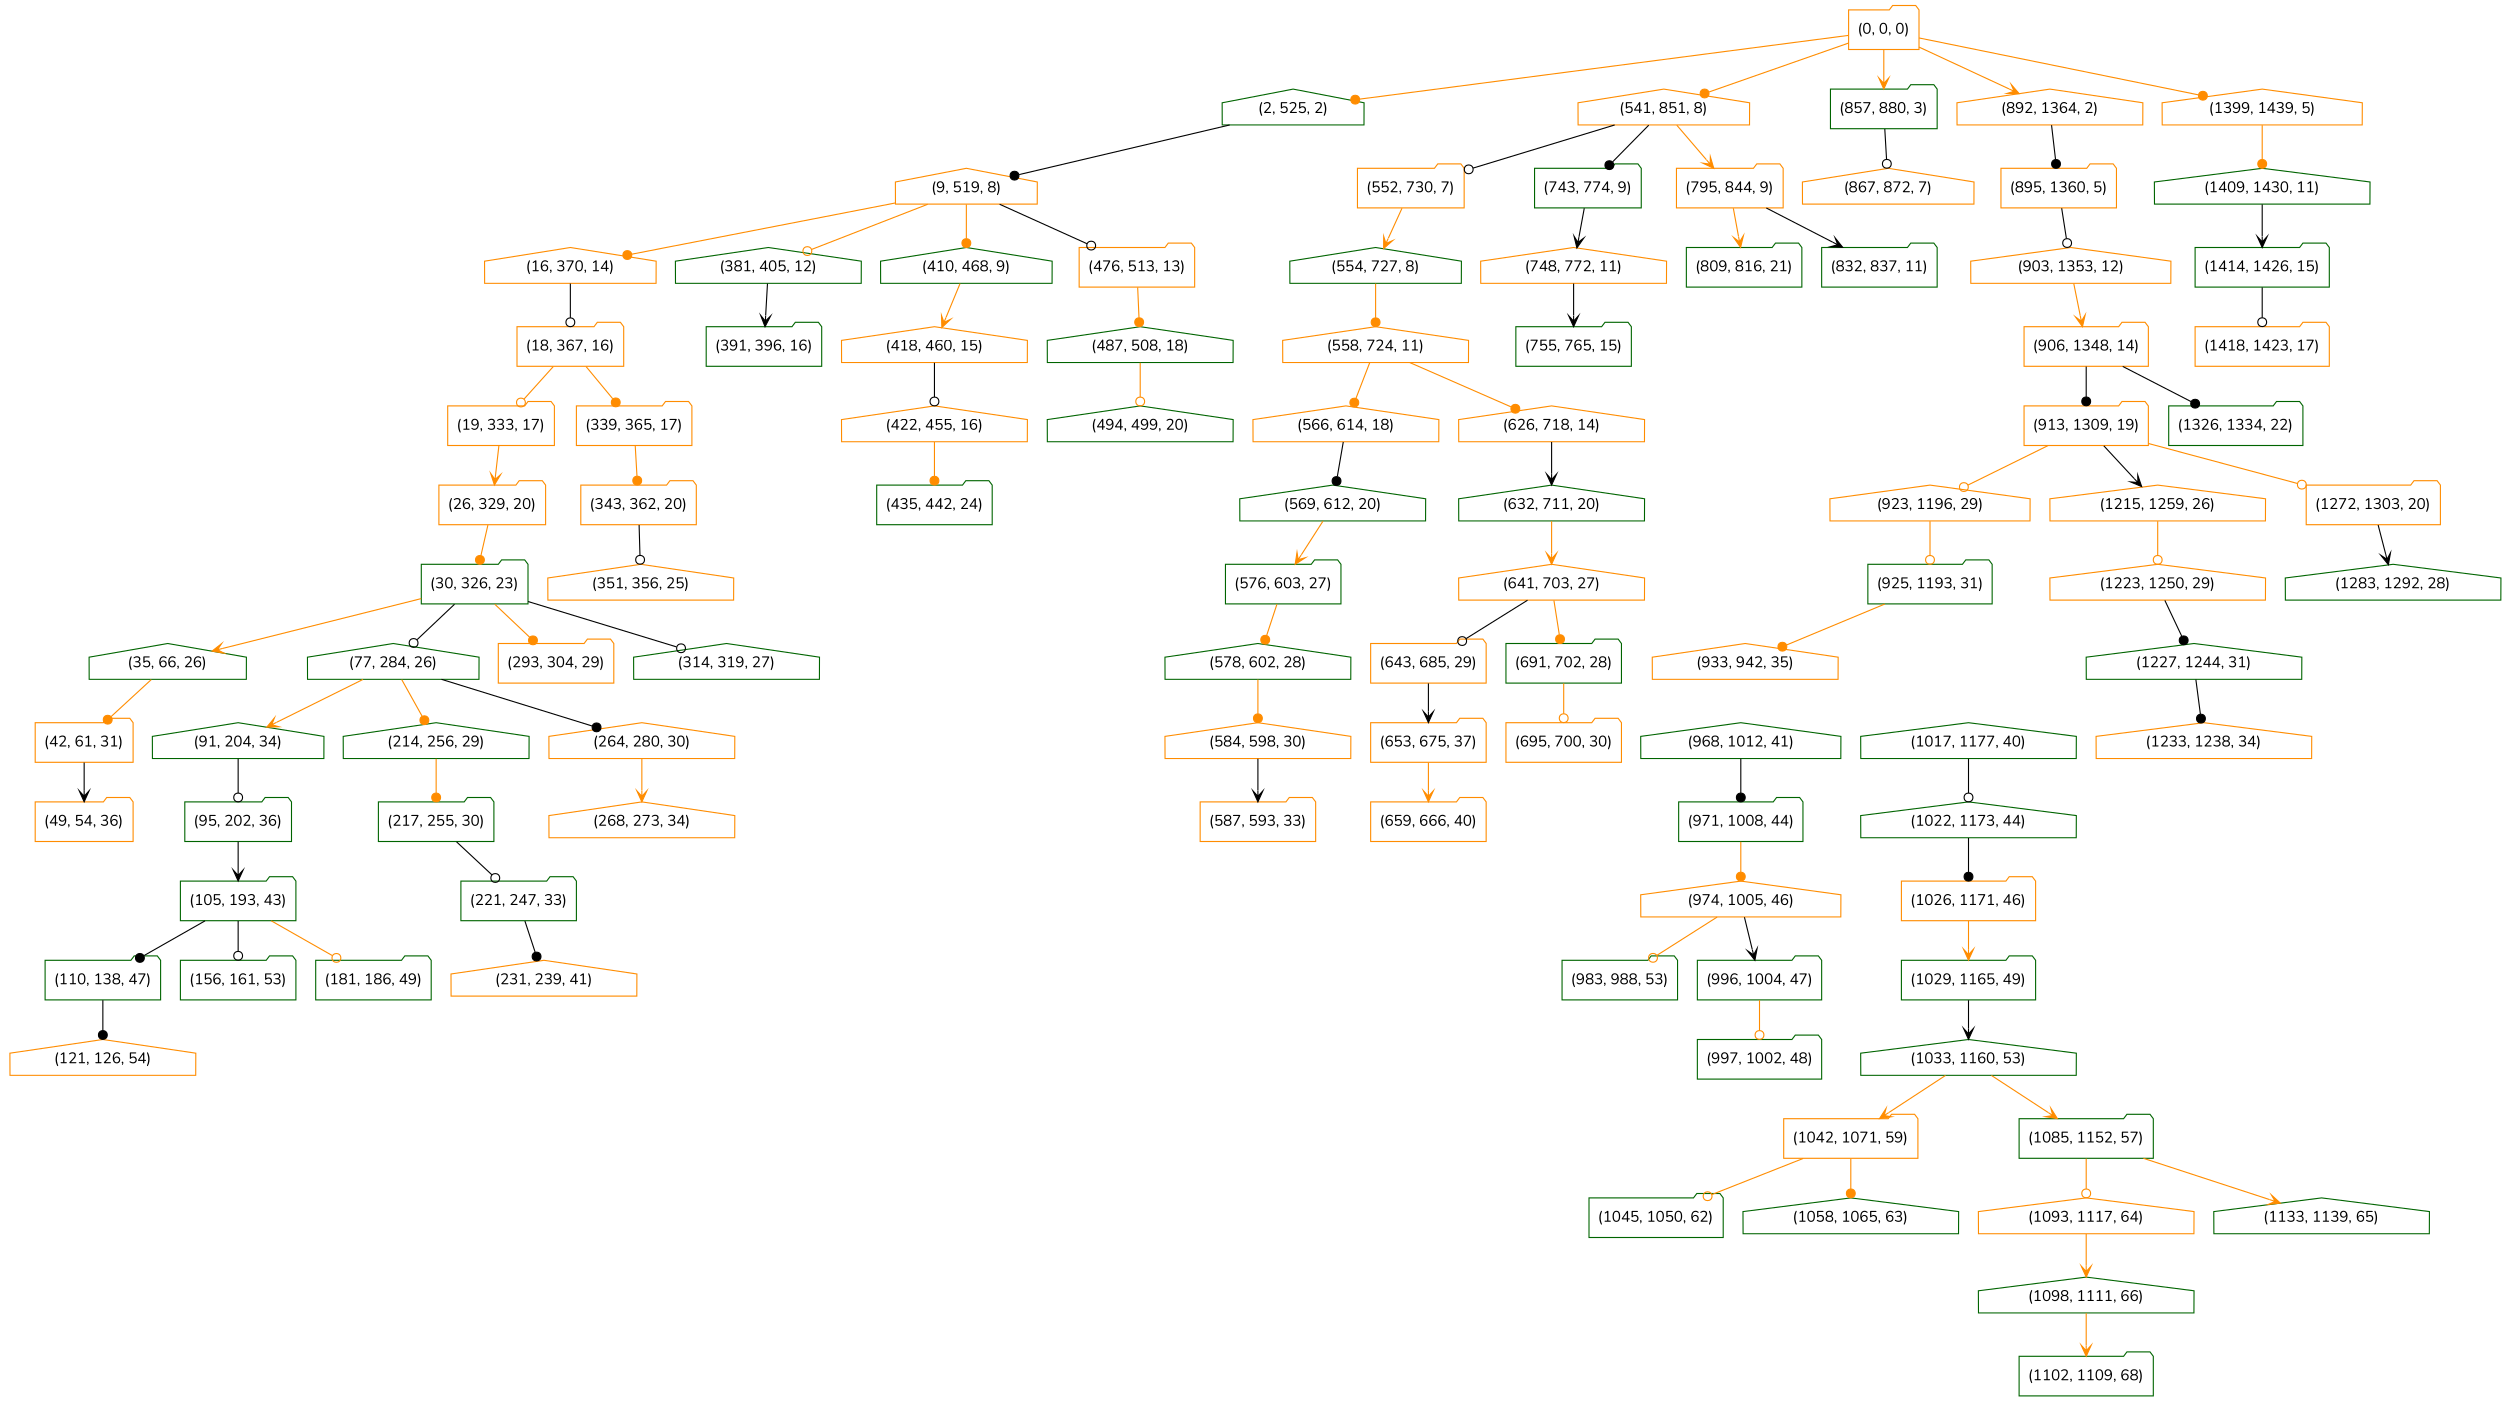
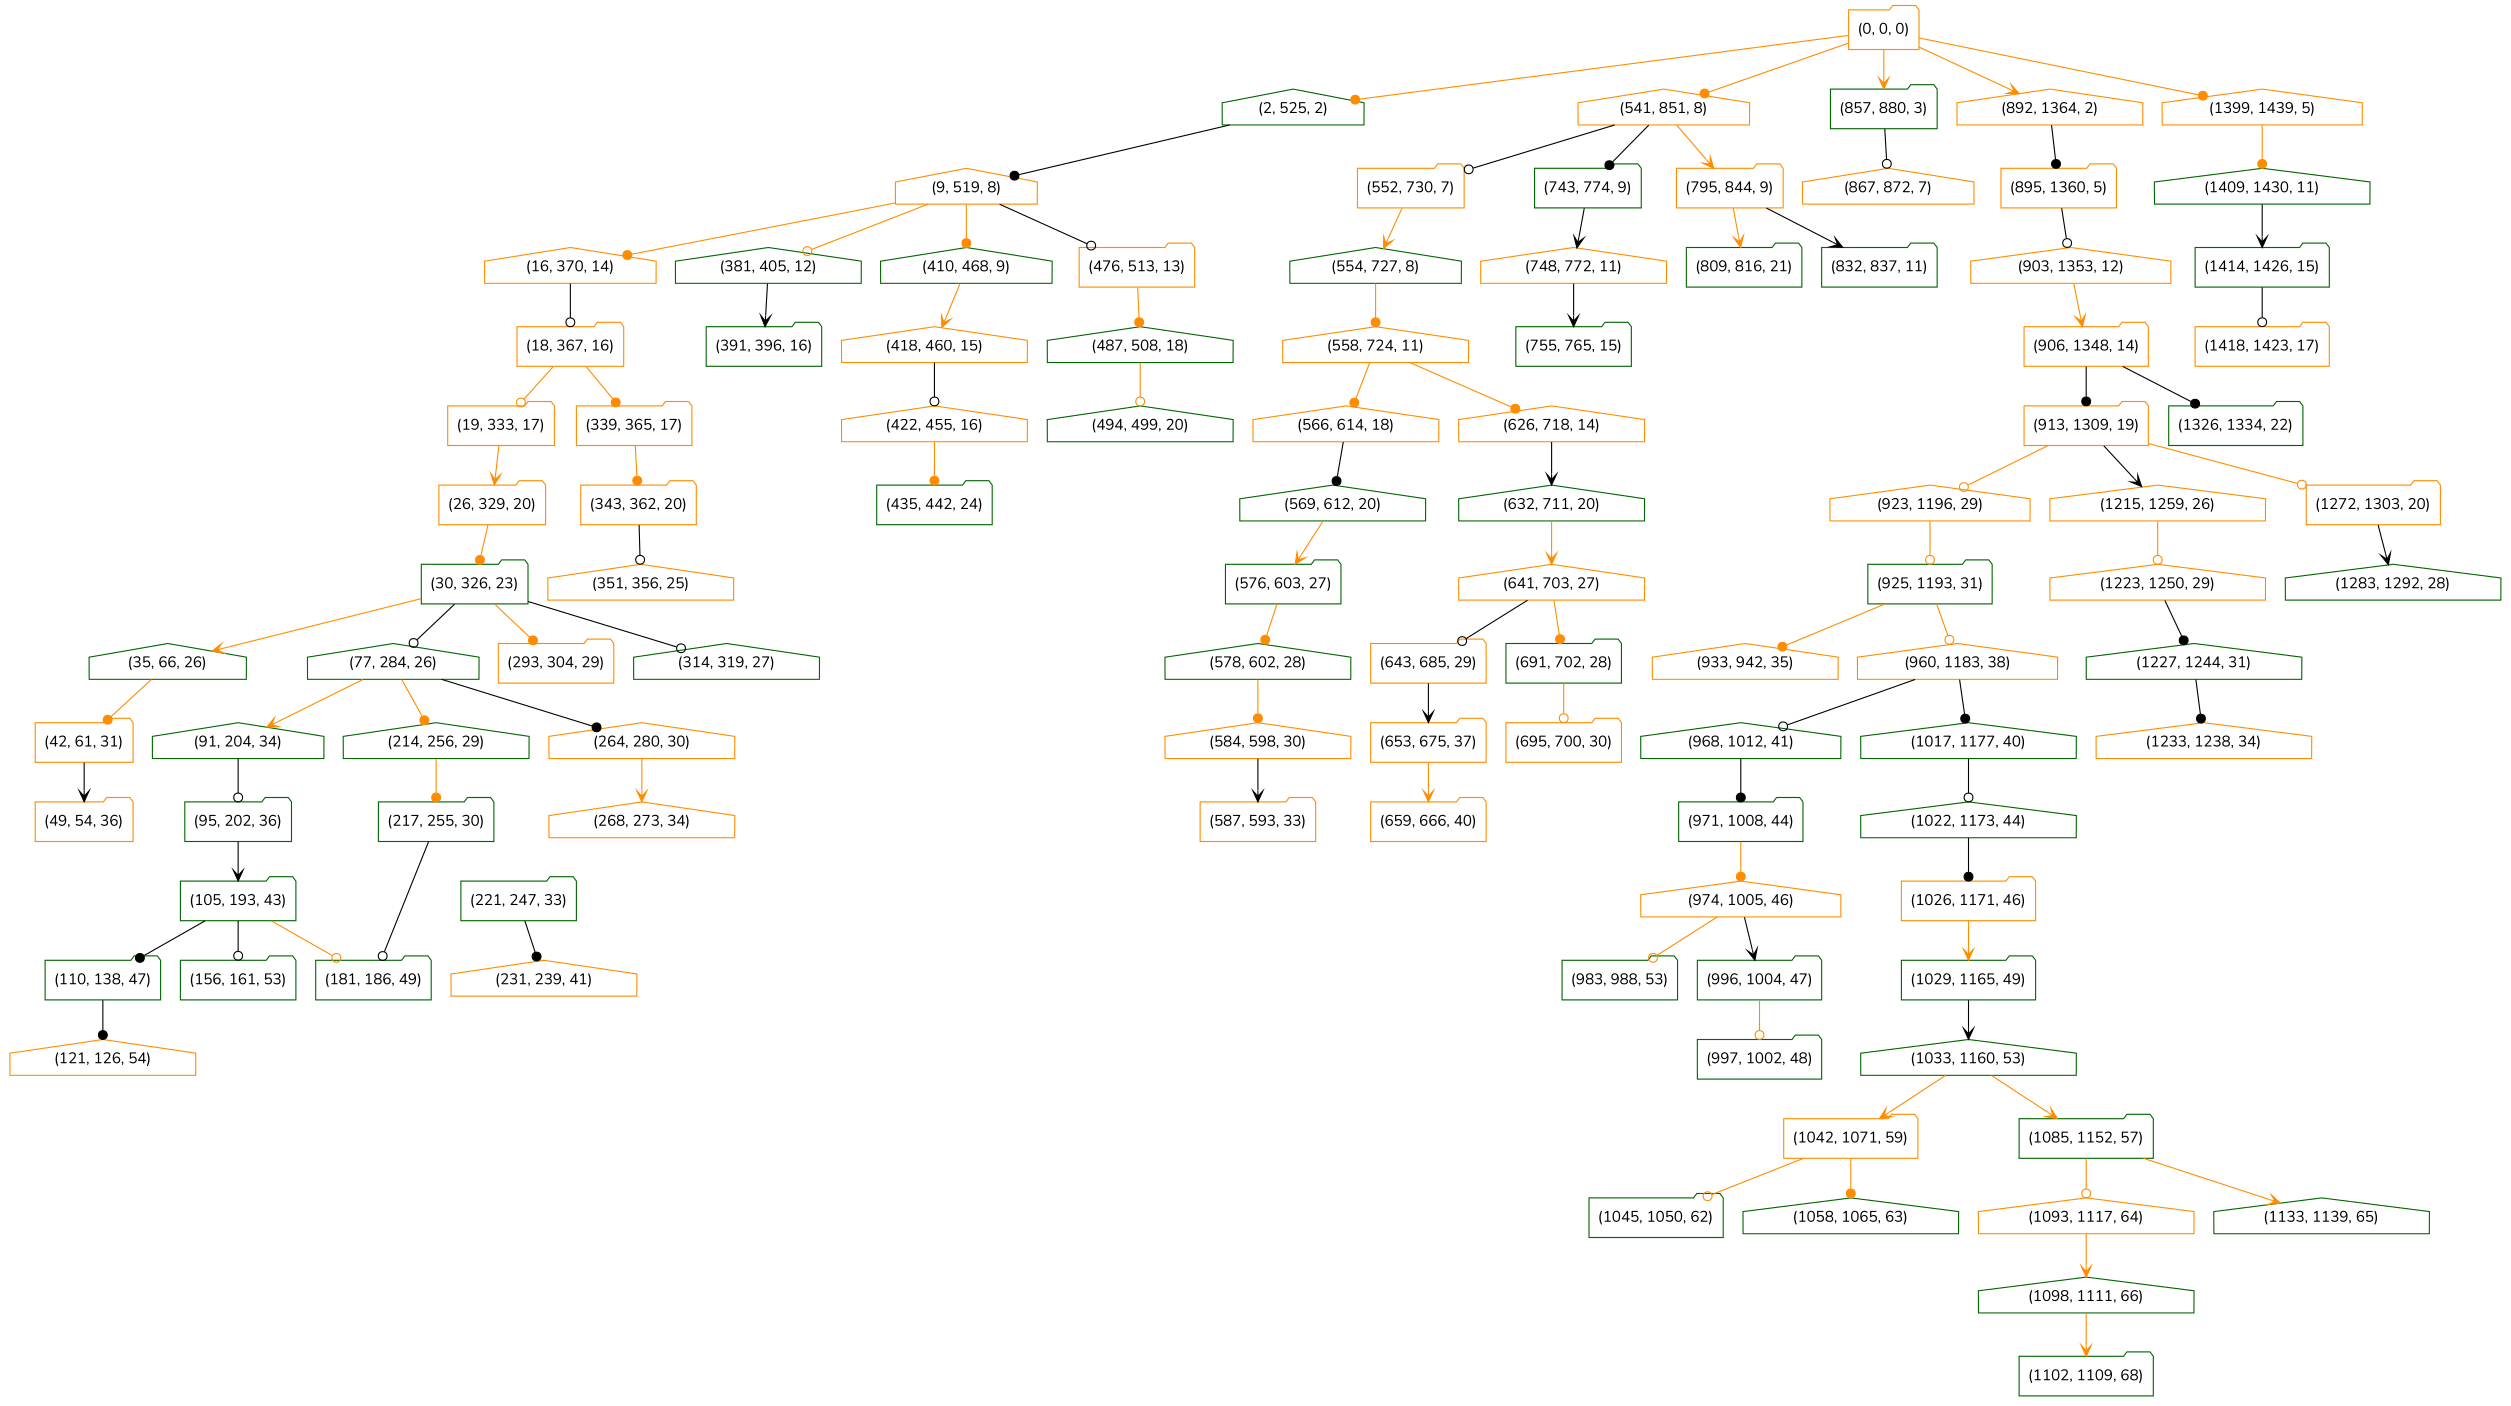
none -> (1957, 663)
(474, 858) -> (406, 897)
